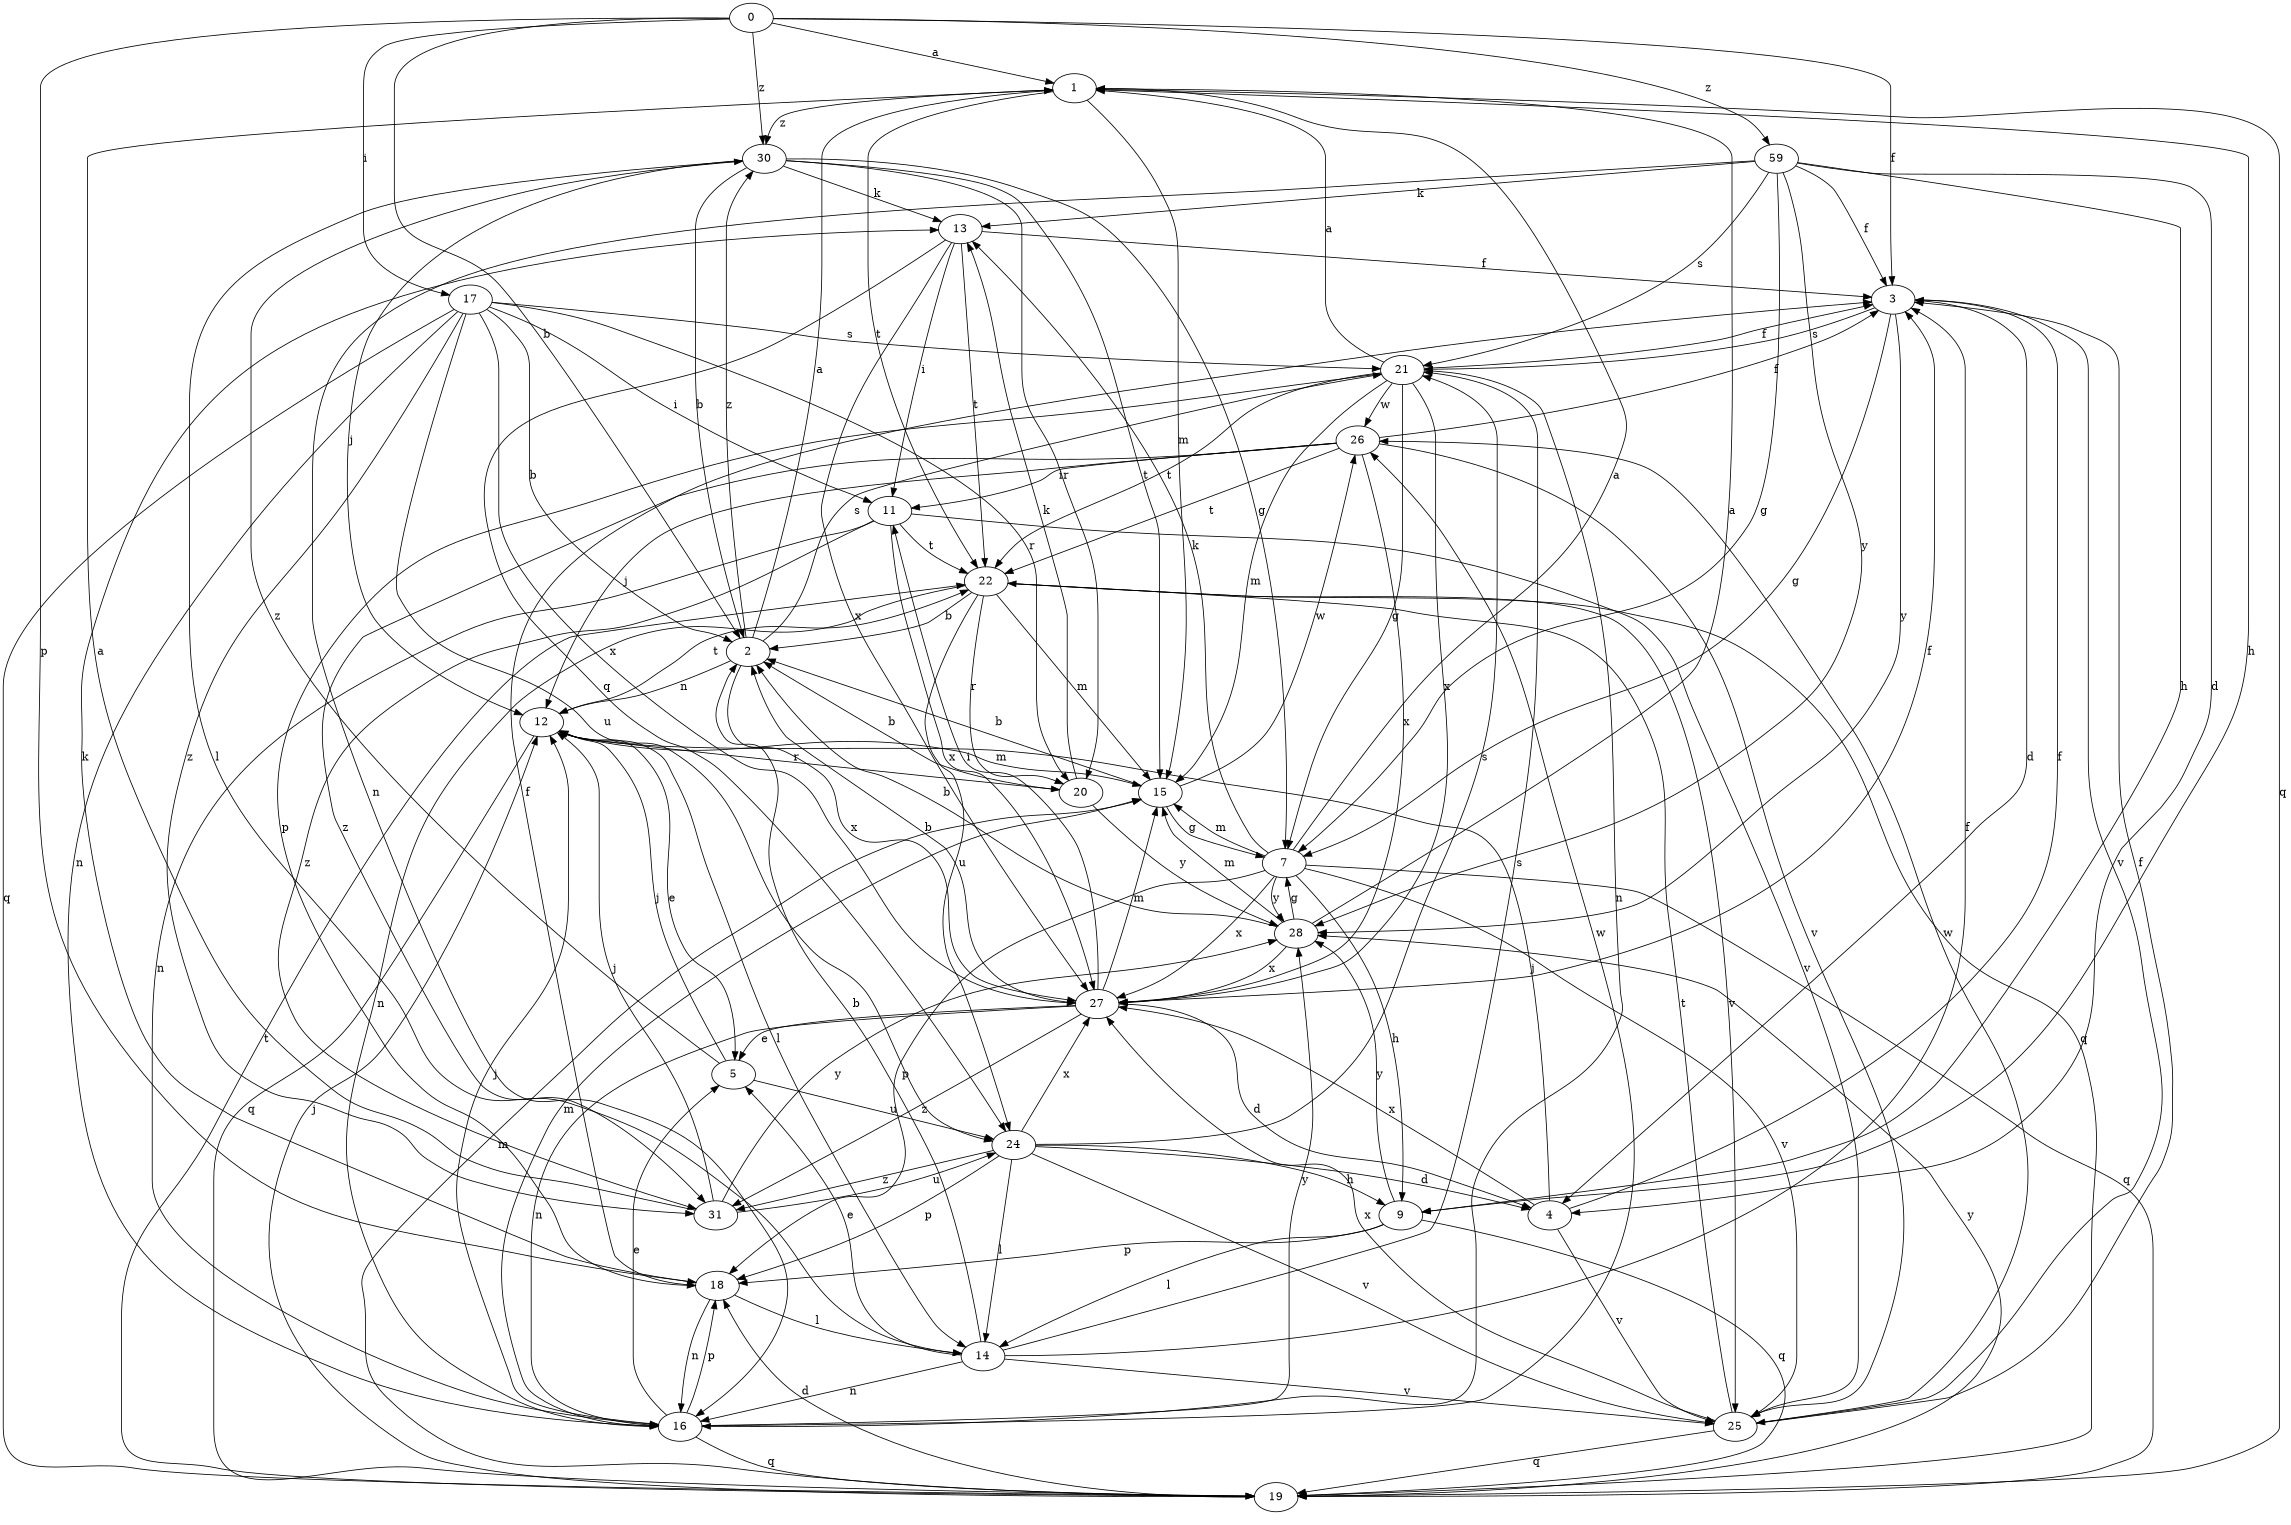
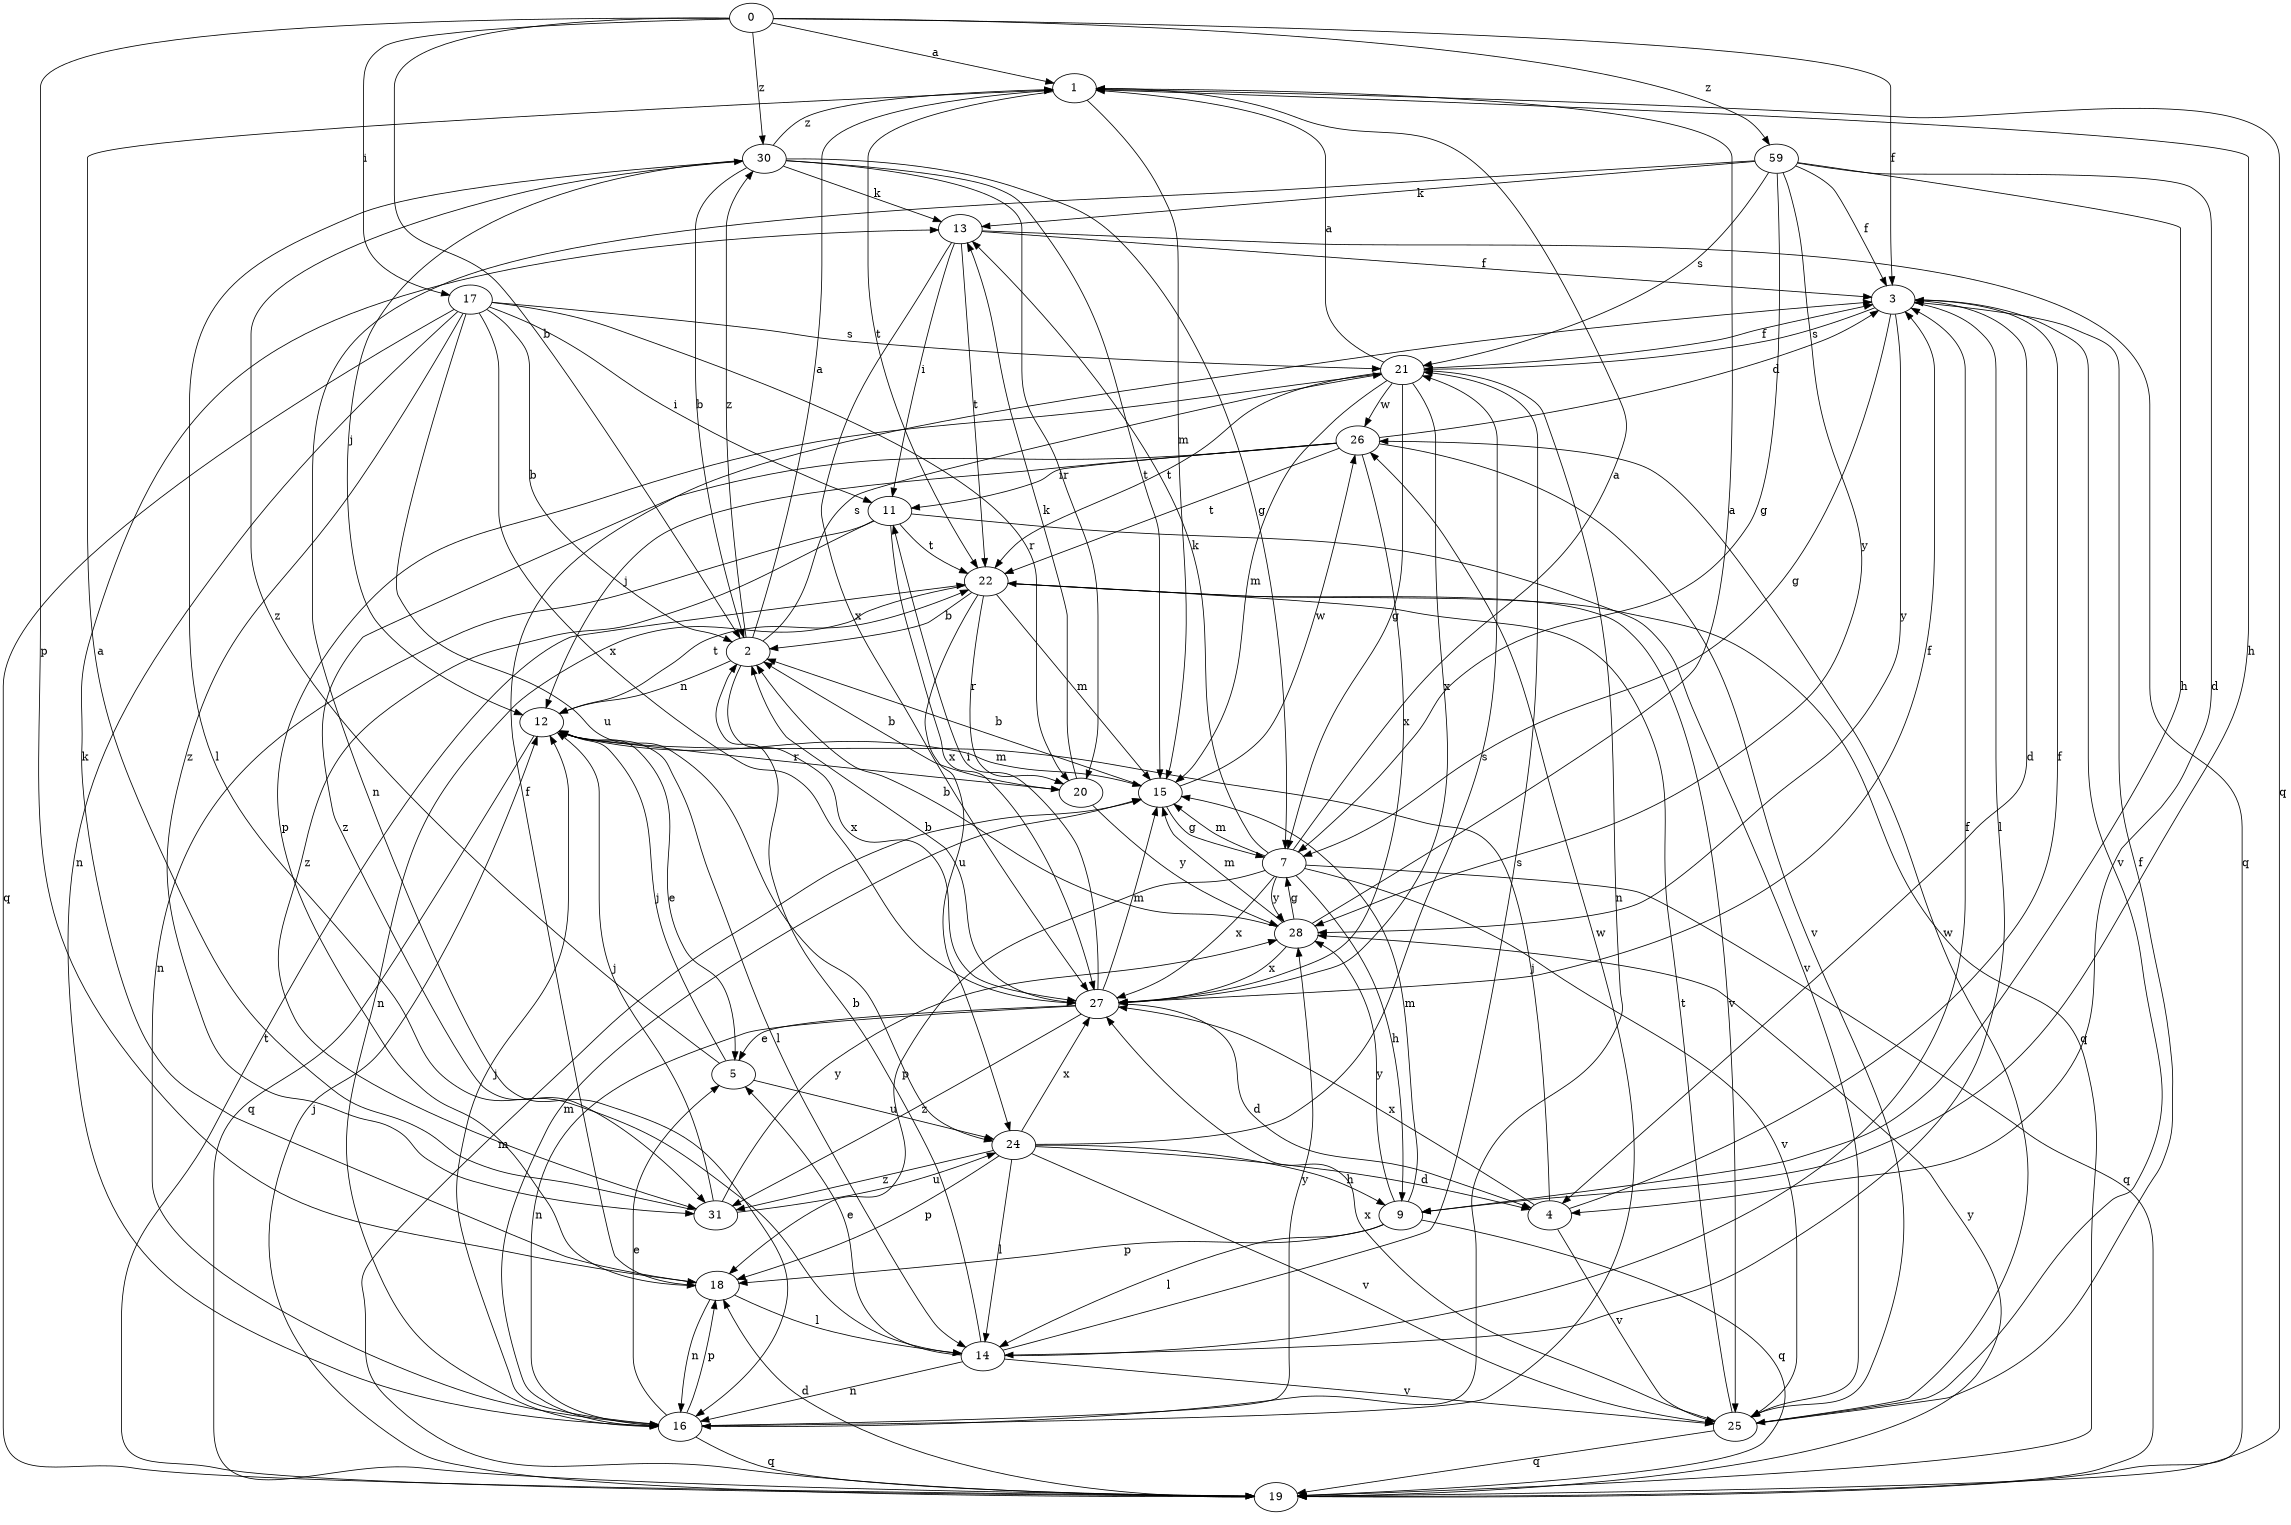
(830, 106) -> (853, 105)
(1777, 370) -> (1777, 370)
(535, 624) -> (2217, 774)
none -> (1389, 946)
none -> (1901, 1158)
